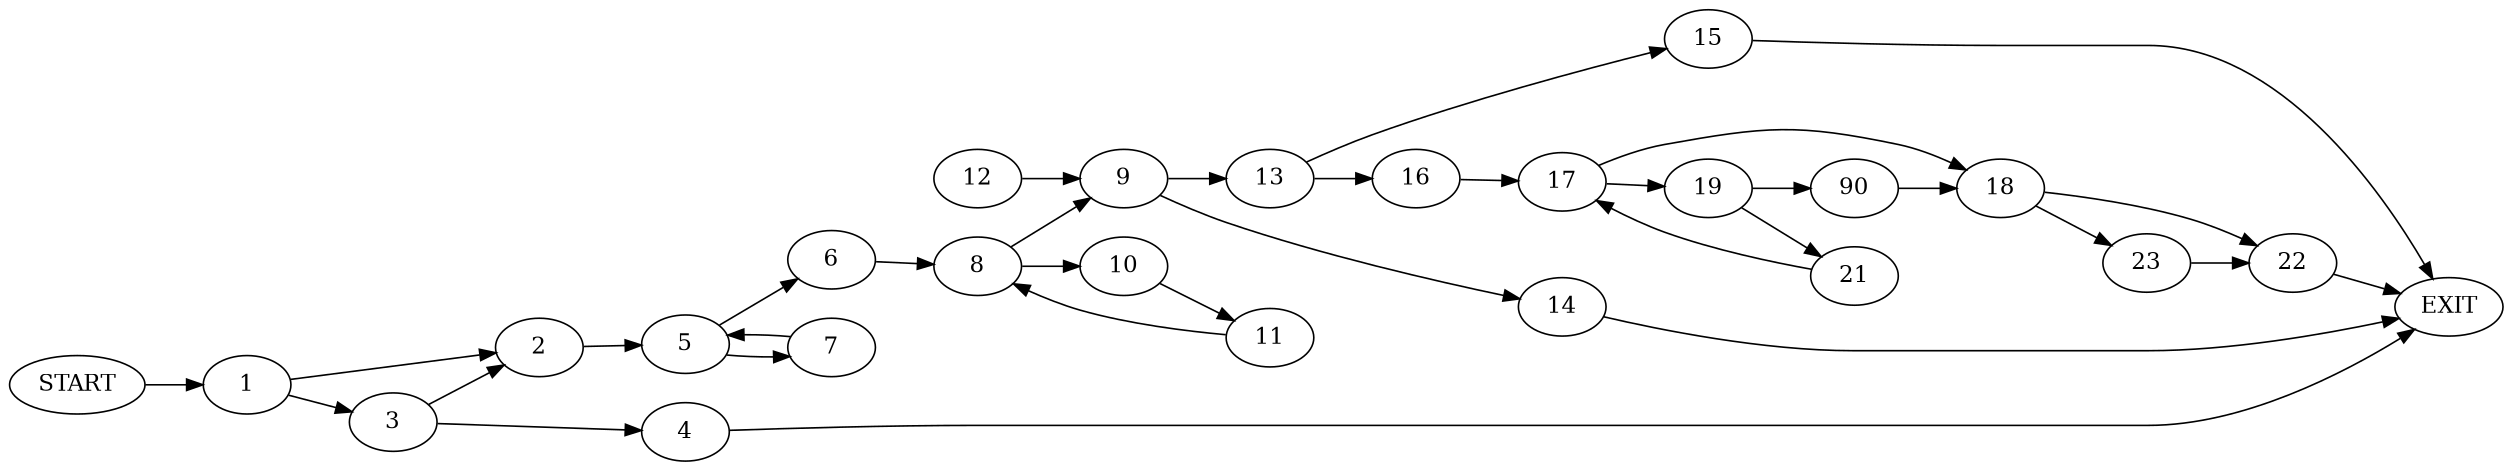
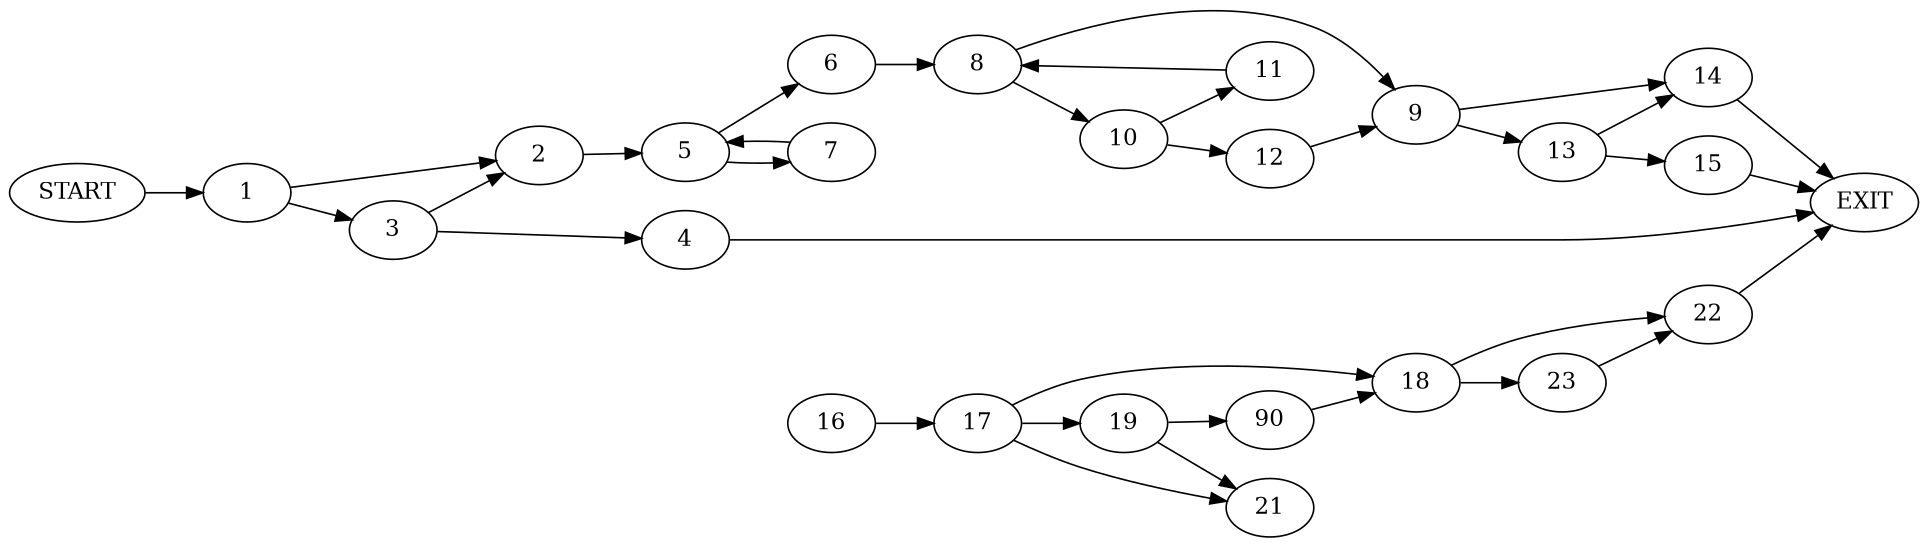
none -> (1189, 148)
(1335, 179) -> (1628, 119)
(1709, 246) -> (1110, 476)
